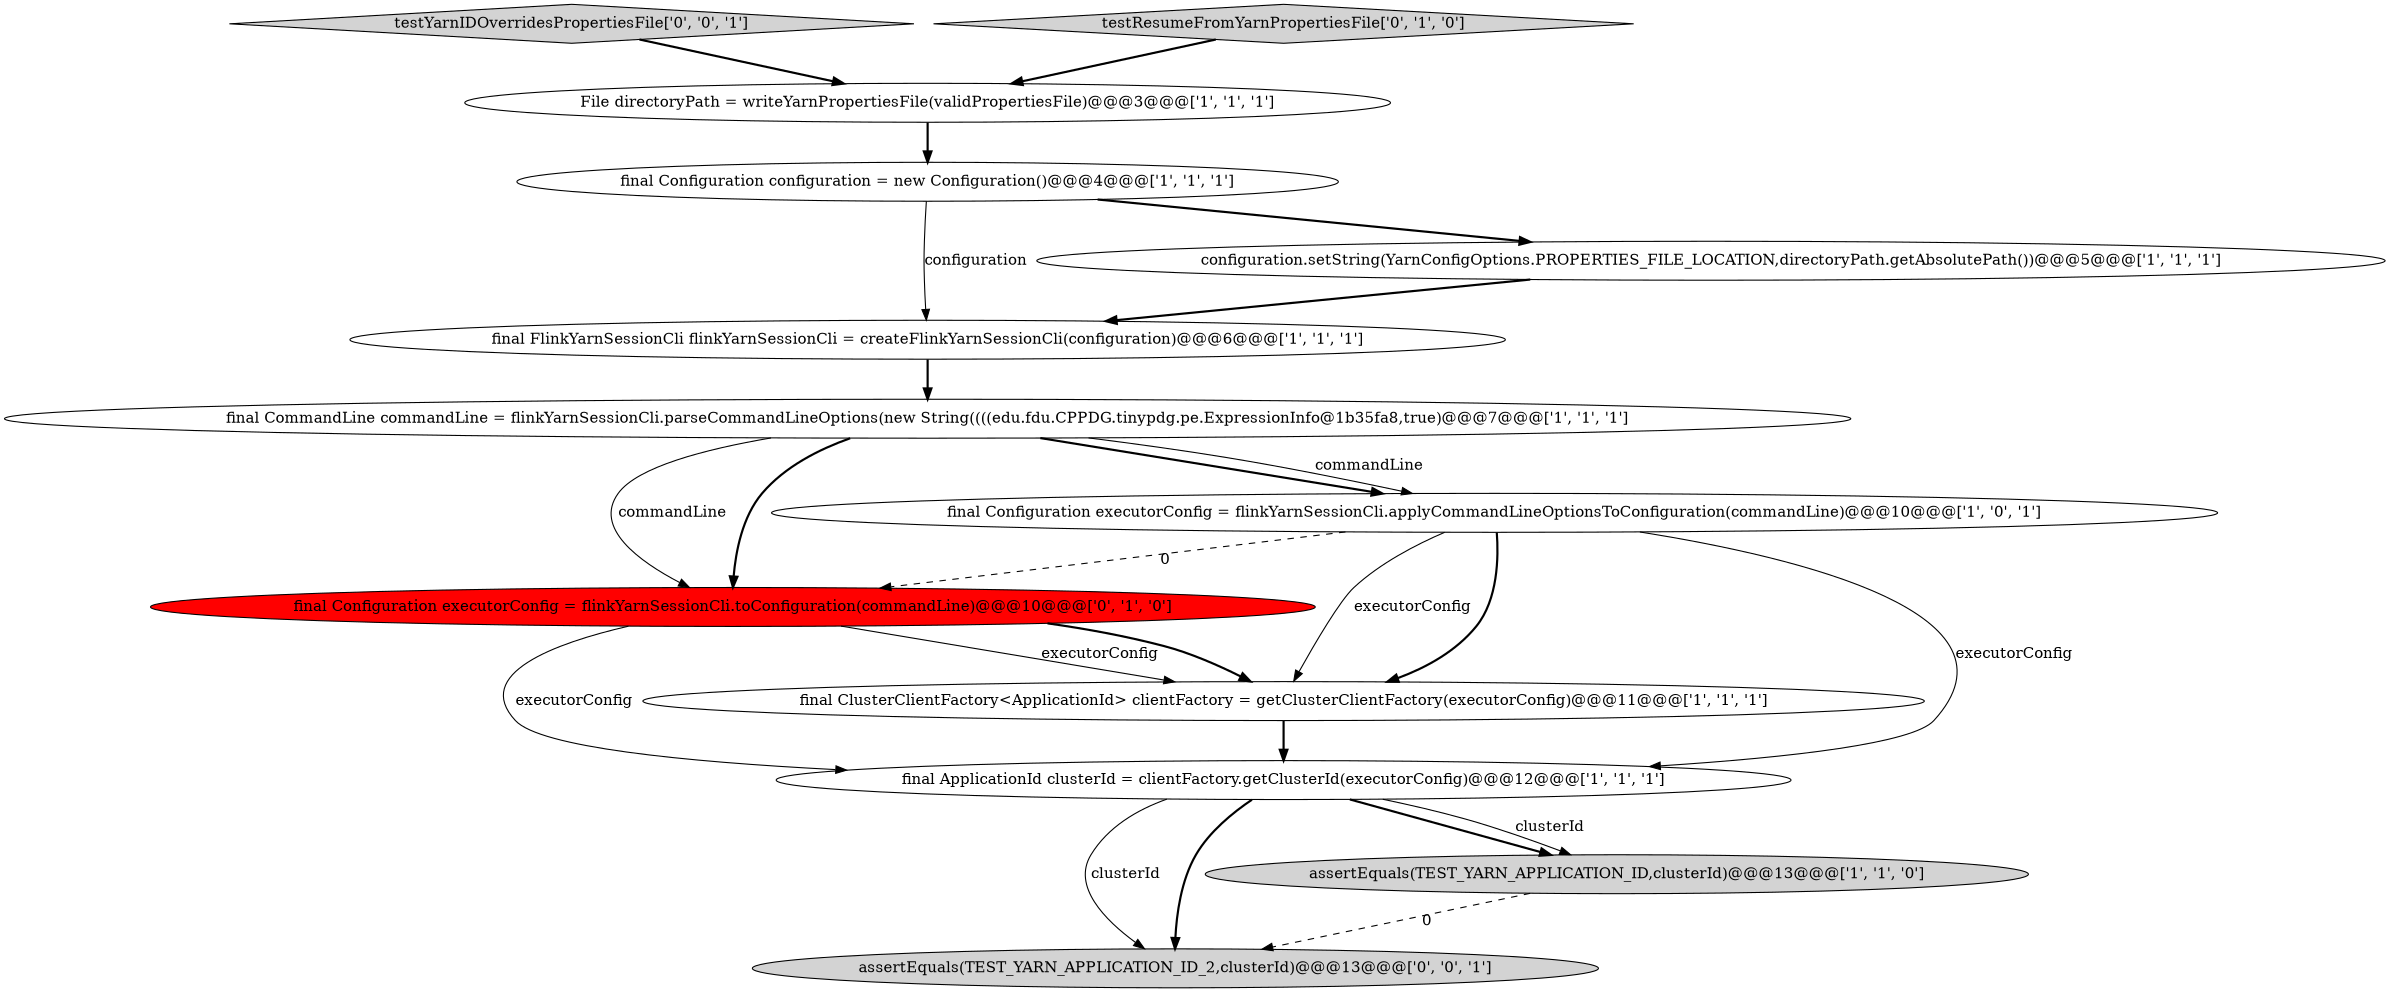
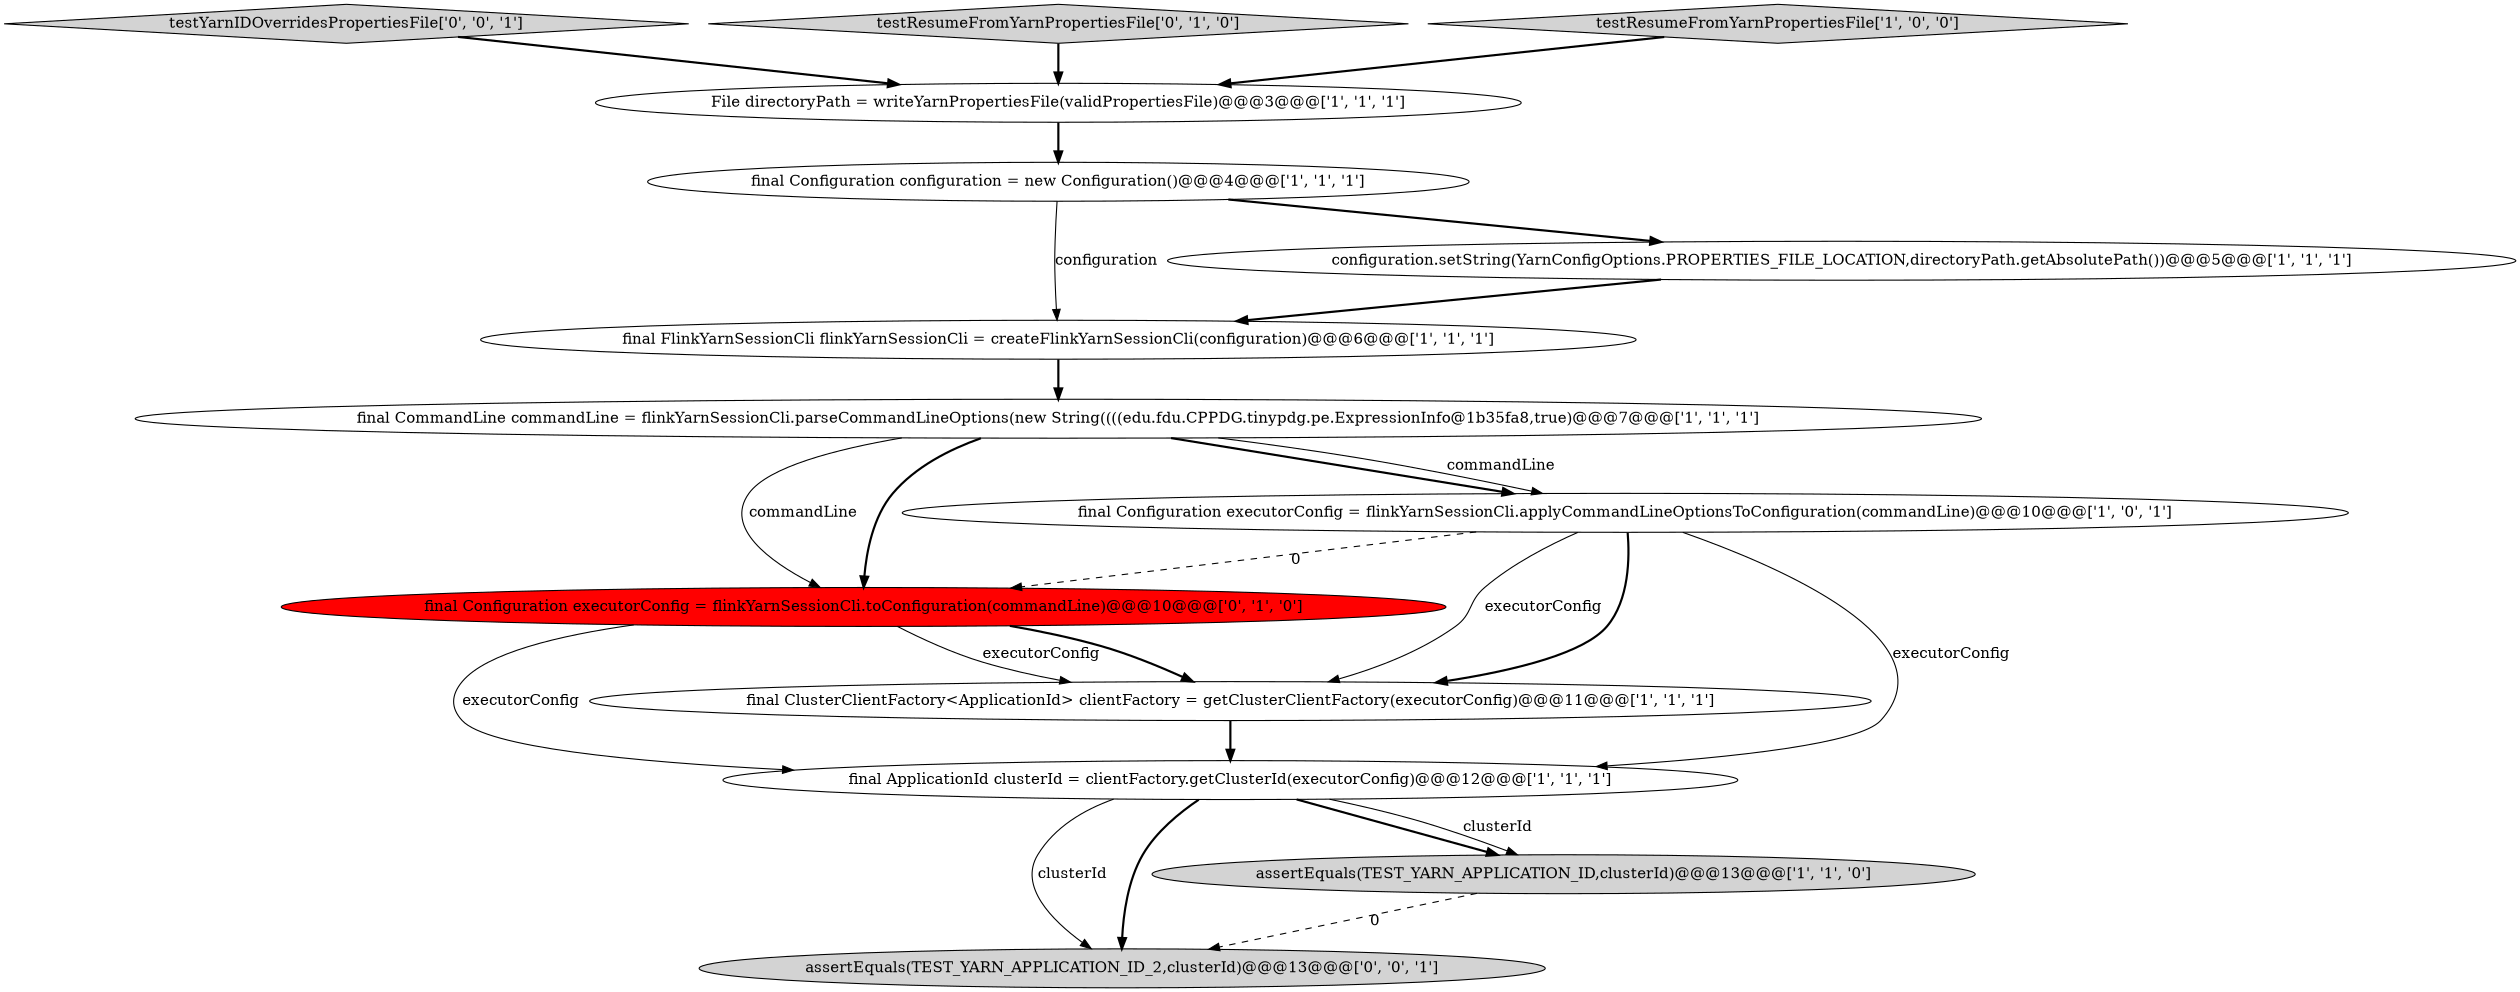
none -> (1778, 24)
